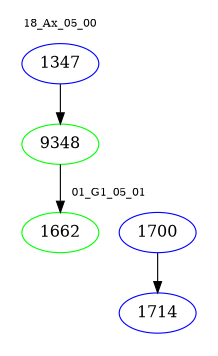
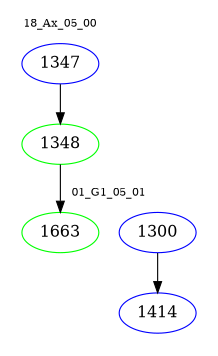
(60, 144) -> (60, 144)
(60, 233) -> (60, 233)
(158, 233) -> (158, 233)
(158, 313) -> (158, 313)
